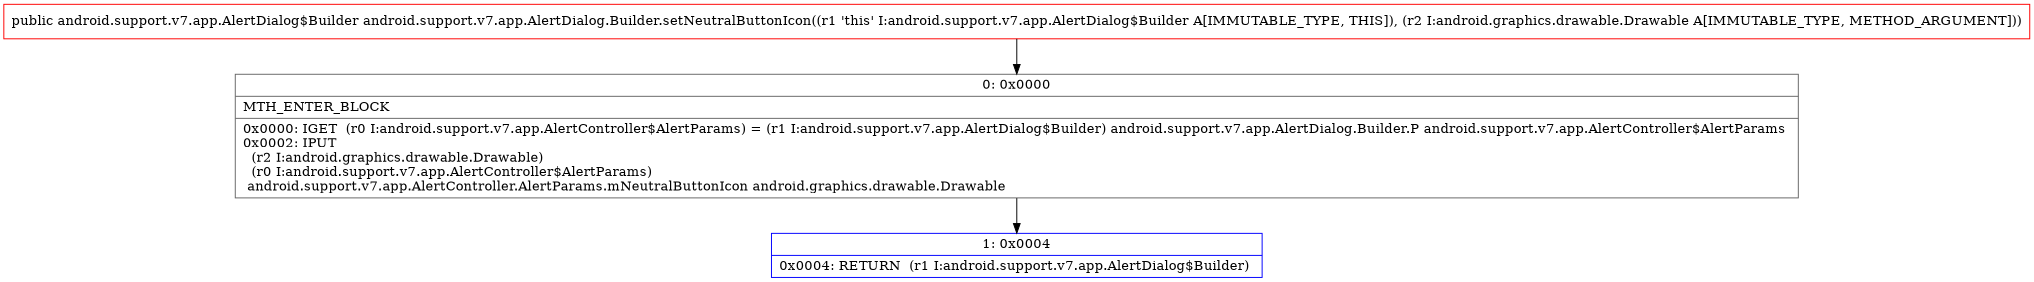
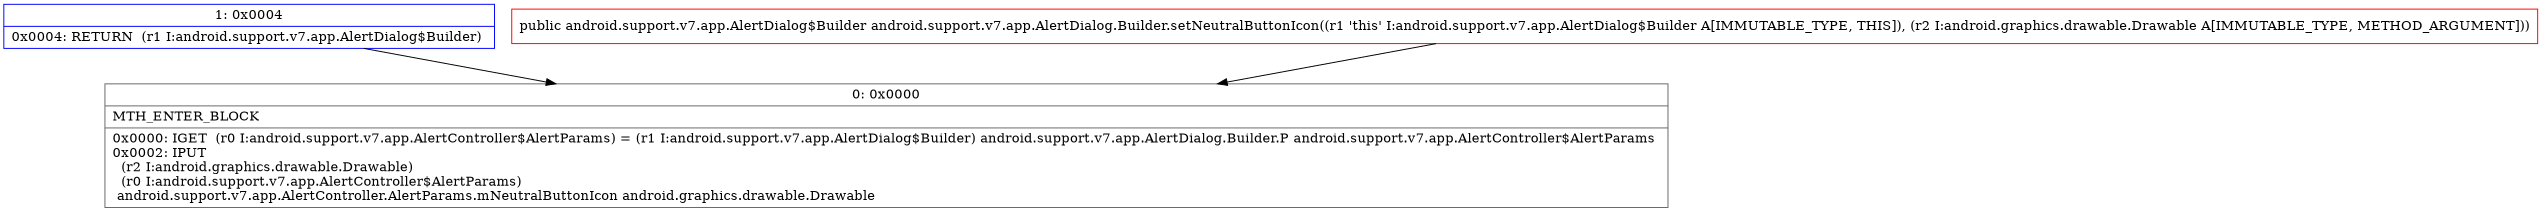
(1017, 211) -> (455, 65)
